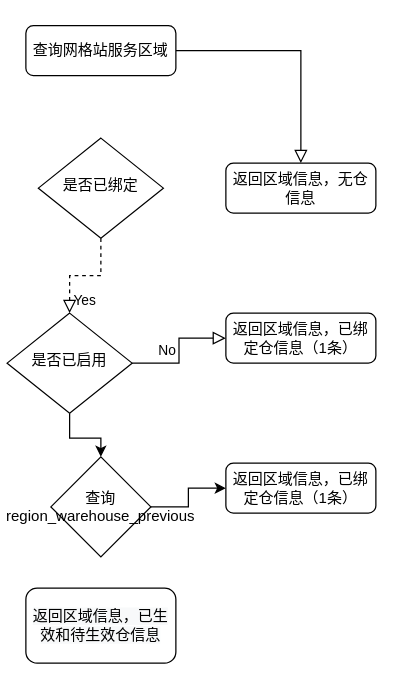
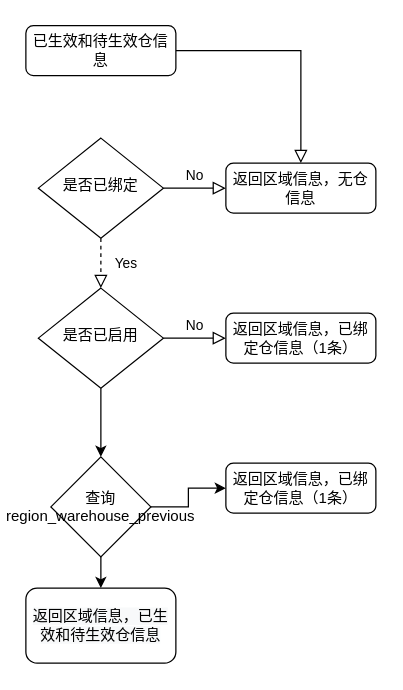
(101, 51) -> (101, 51)
none -> (188, 188)
(69, 363) -> (101, 338)
none -> (101, 577)
